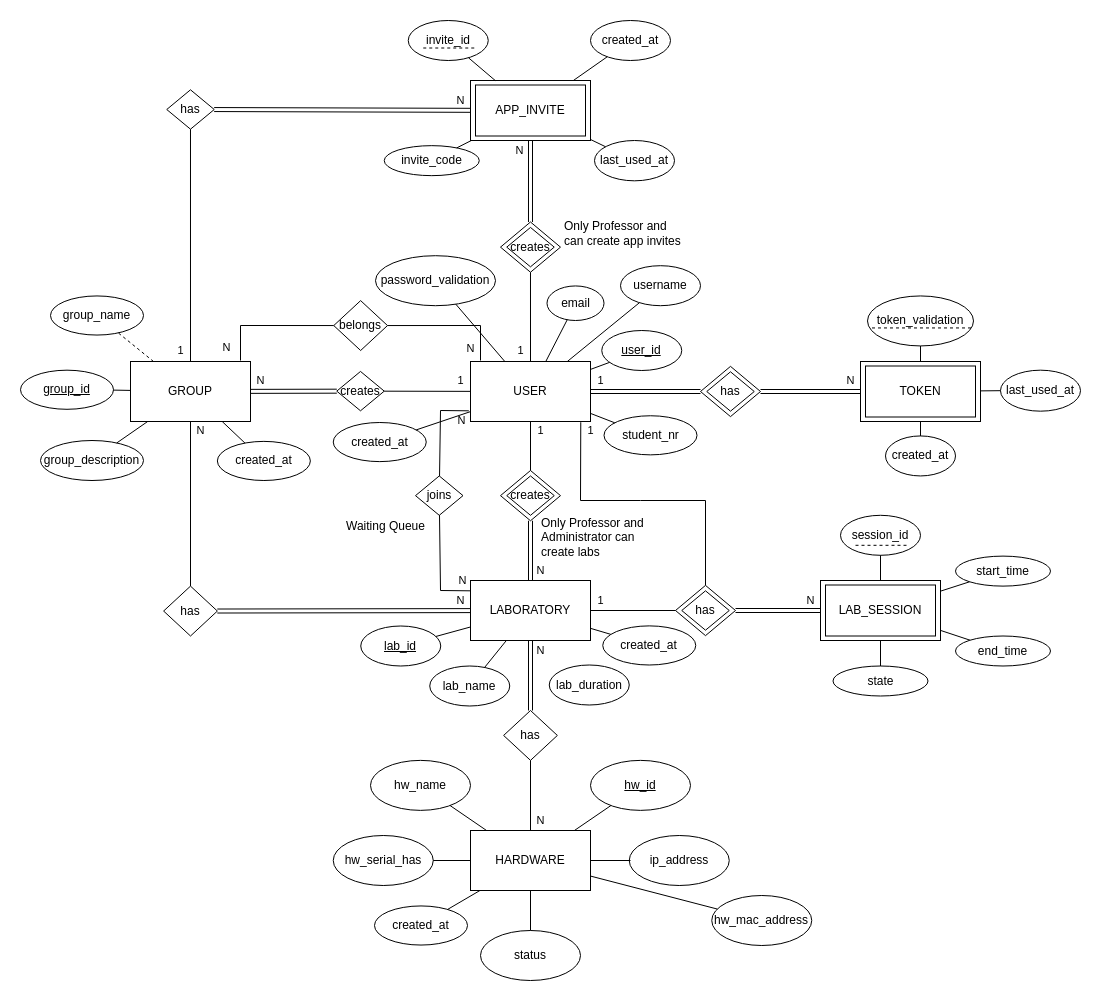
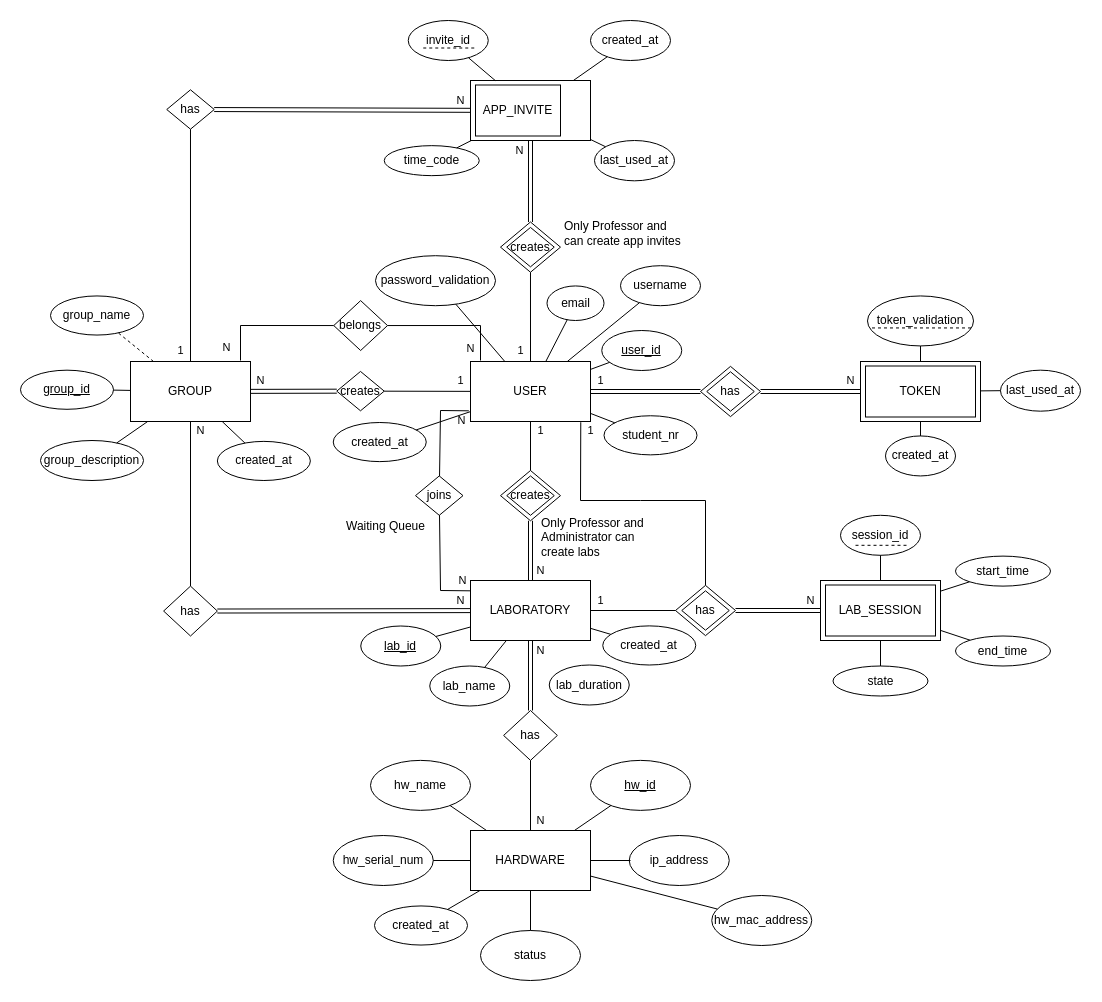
(531, 111) -> (518, 111)
(432, 161) -> (432, 161)
(384, 861) -> (384, 861)
